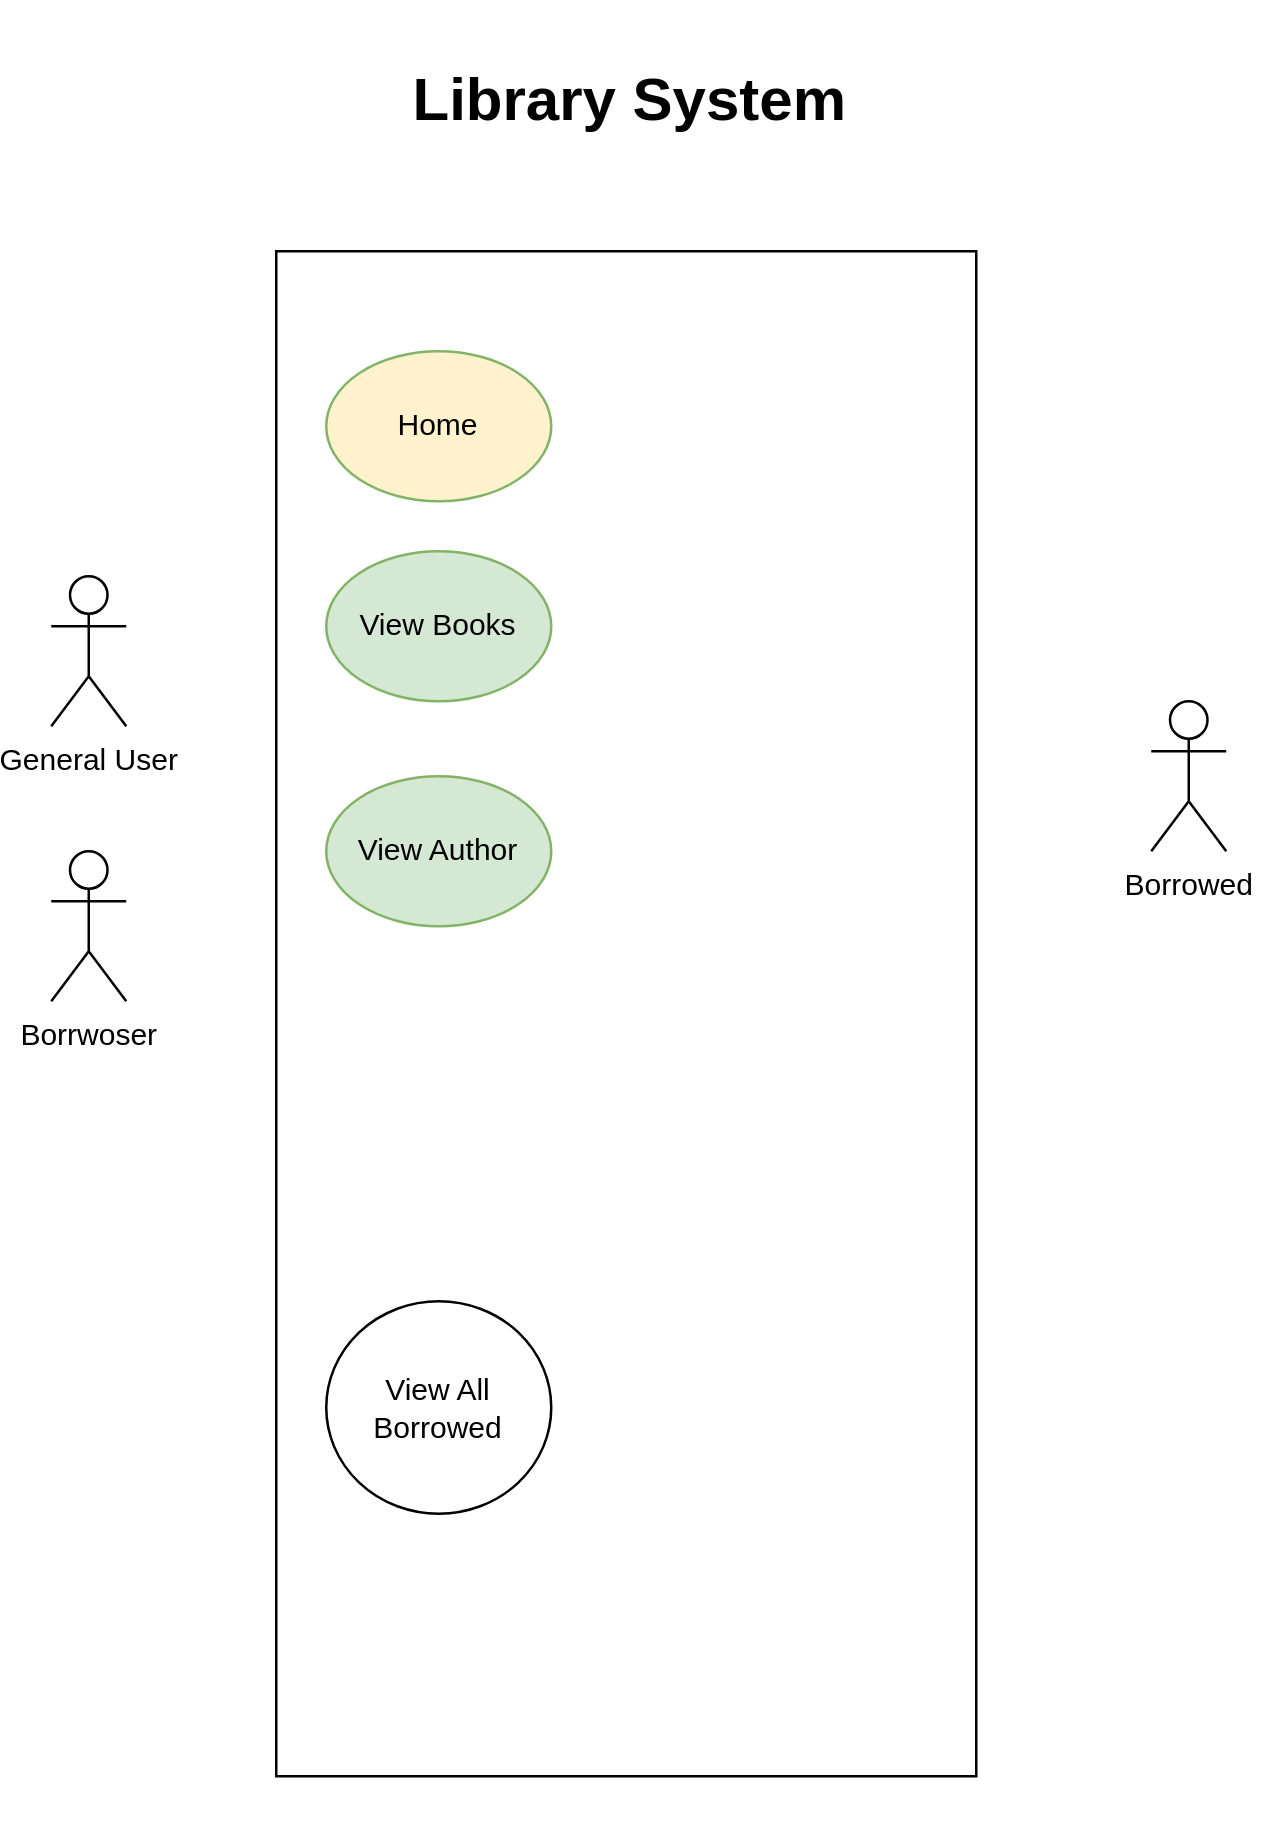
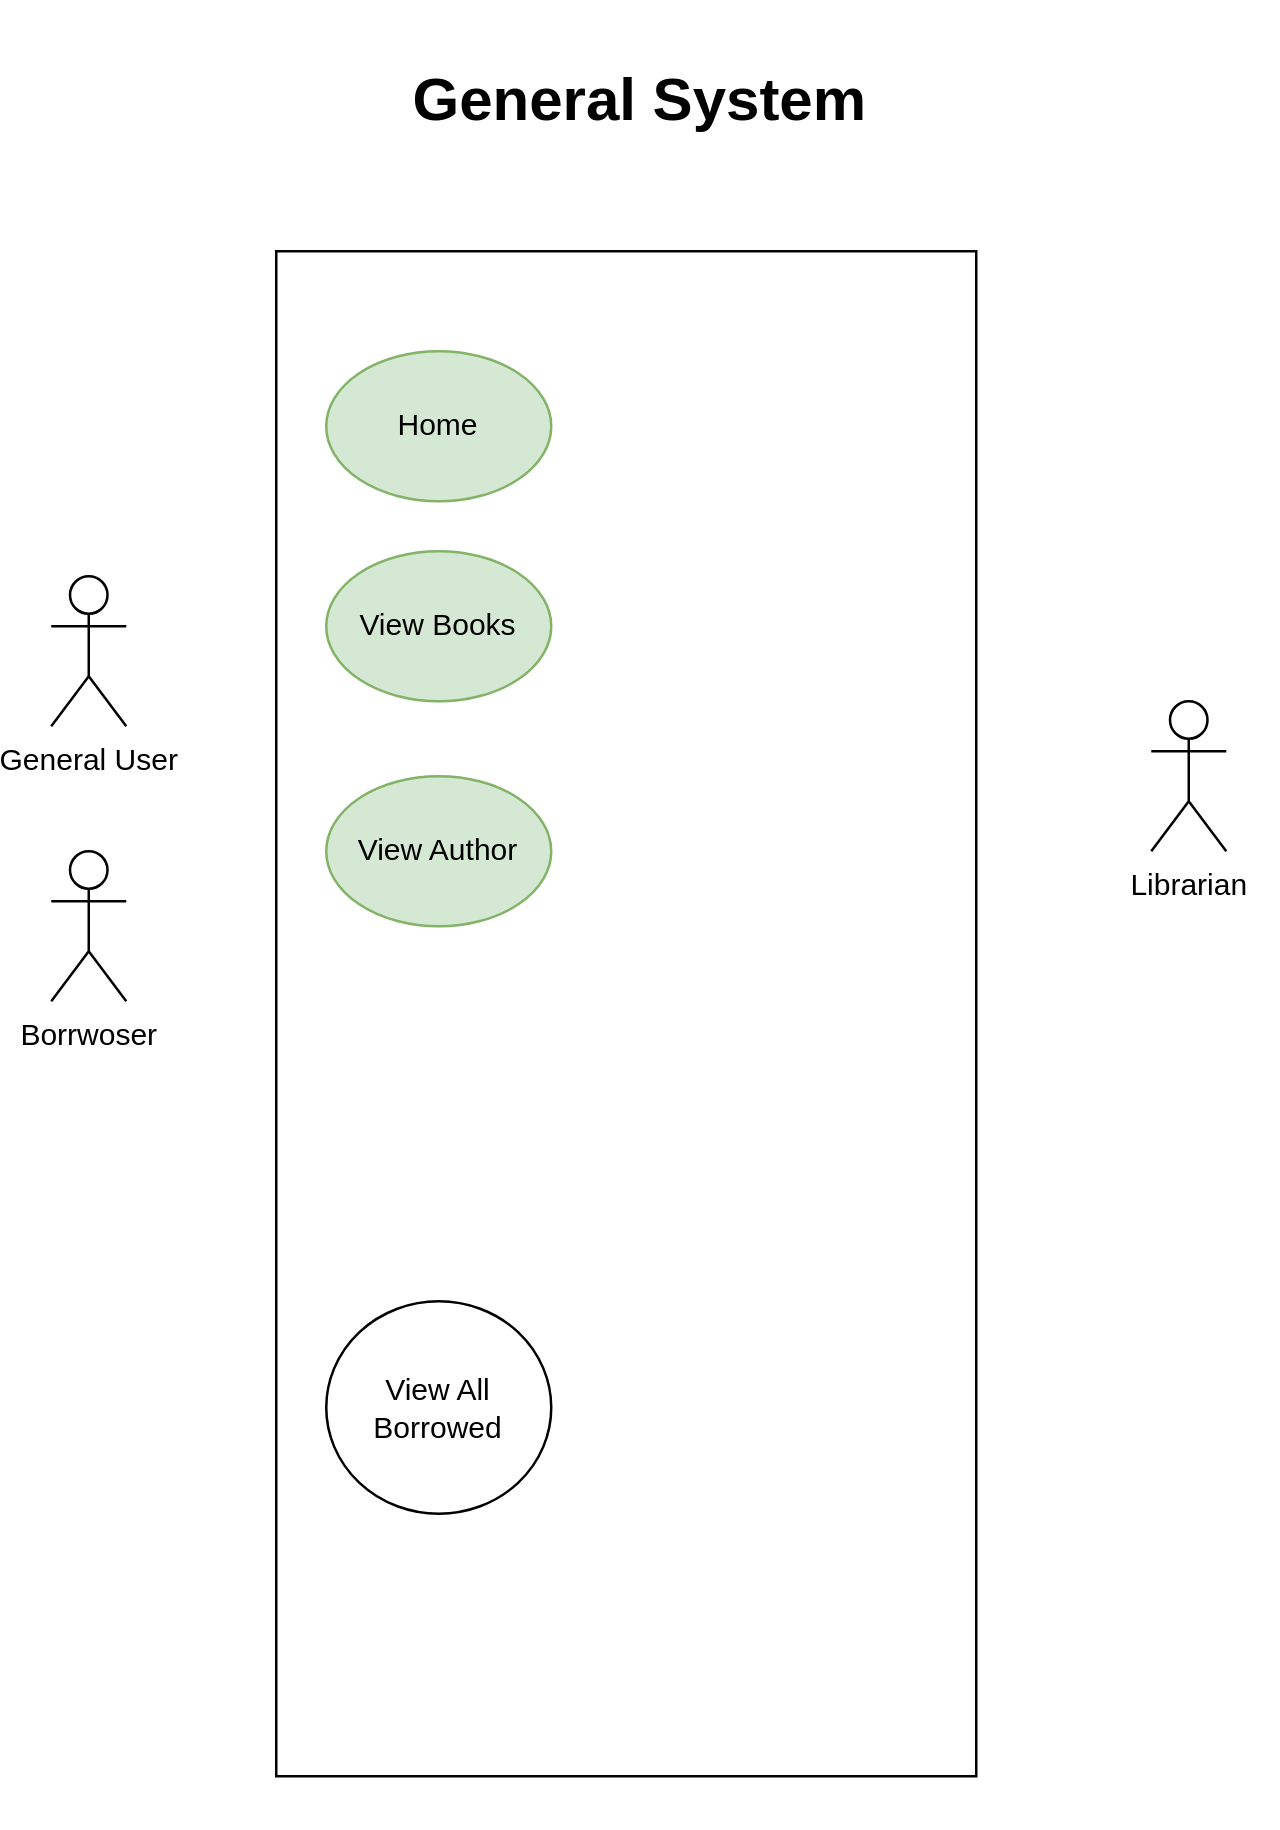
(524, 44) -> (524, 44)
(439, 426) -> (439, 426)
(1190, 887) -> (1190, 887)
